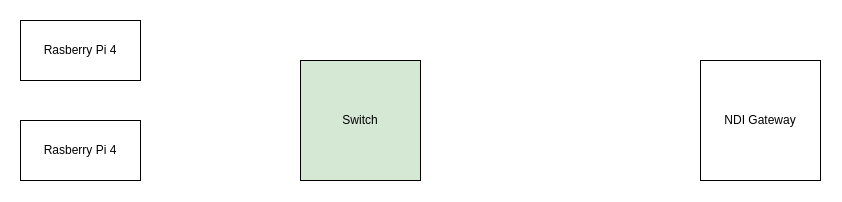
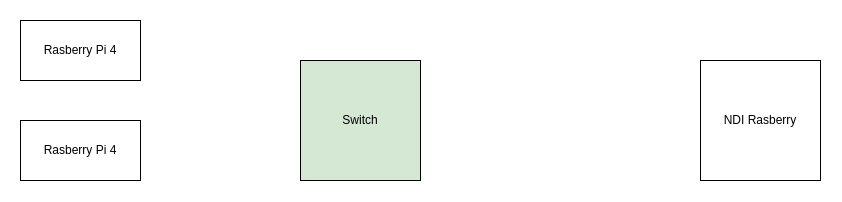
(761, 121) -> (761, 121)
